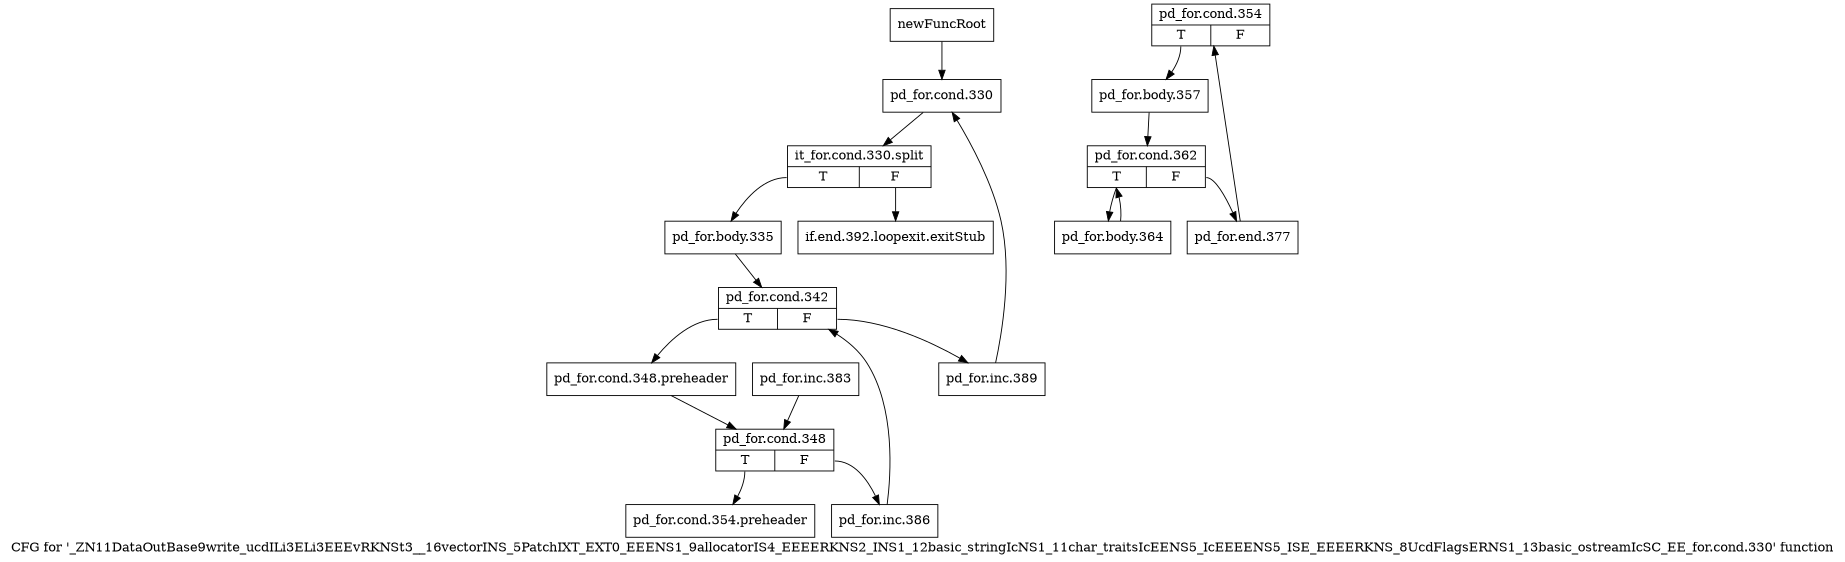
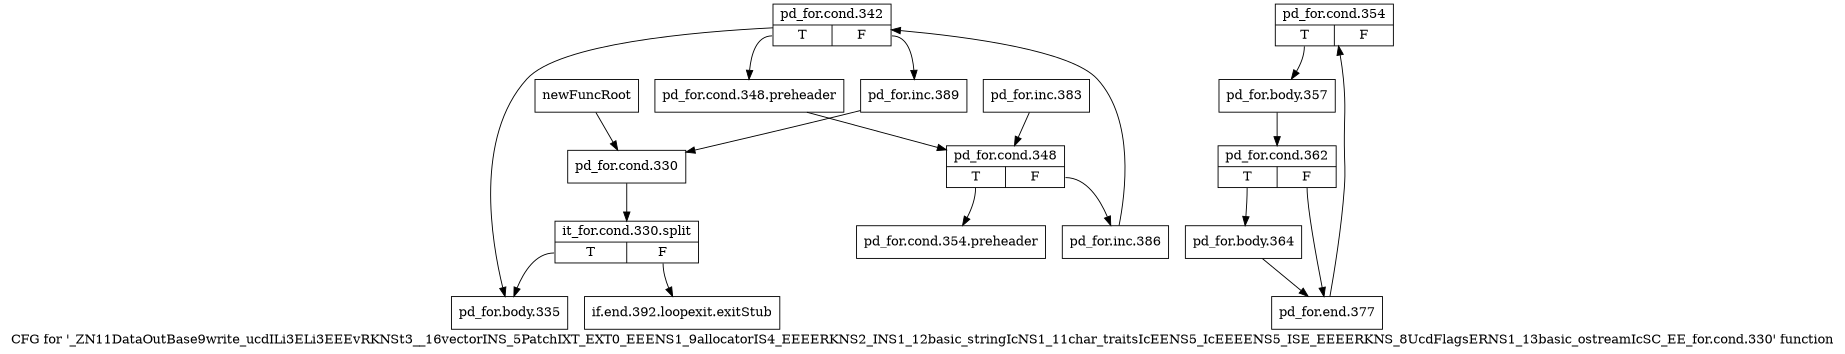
(1121, 209) -> (1282, 275)
(746, 267) -> (542, 68)
